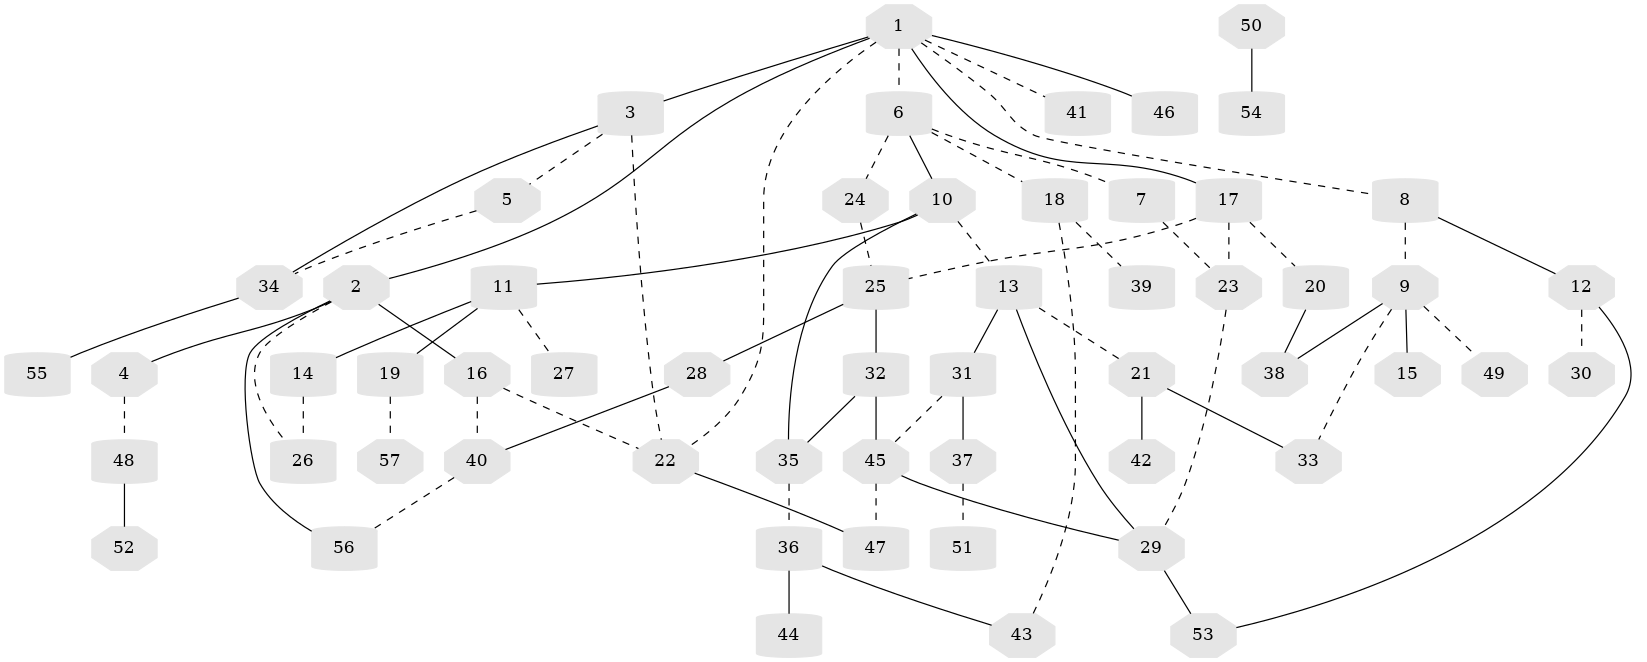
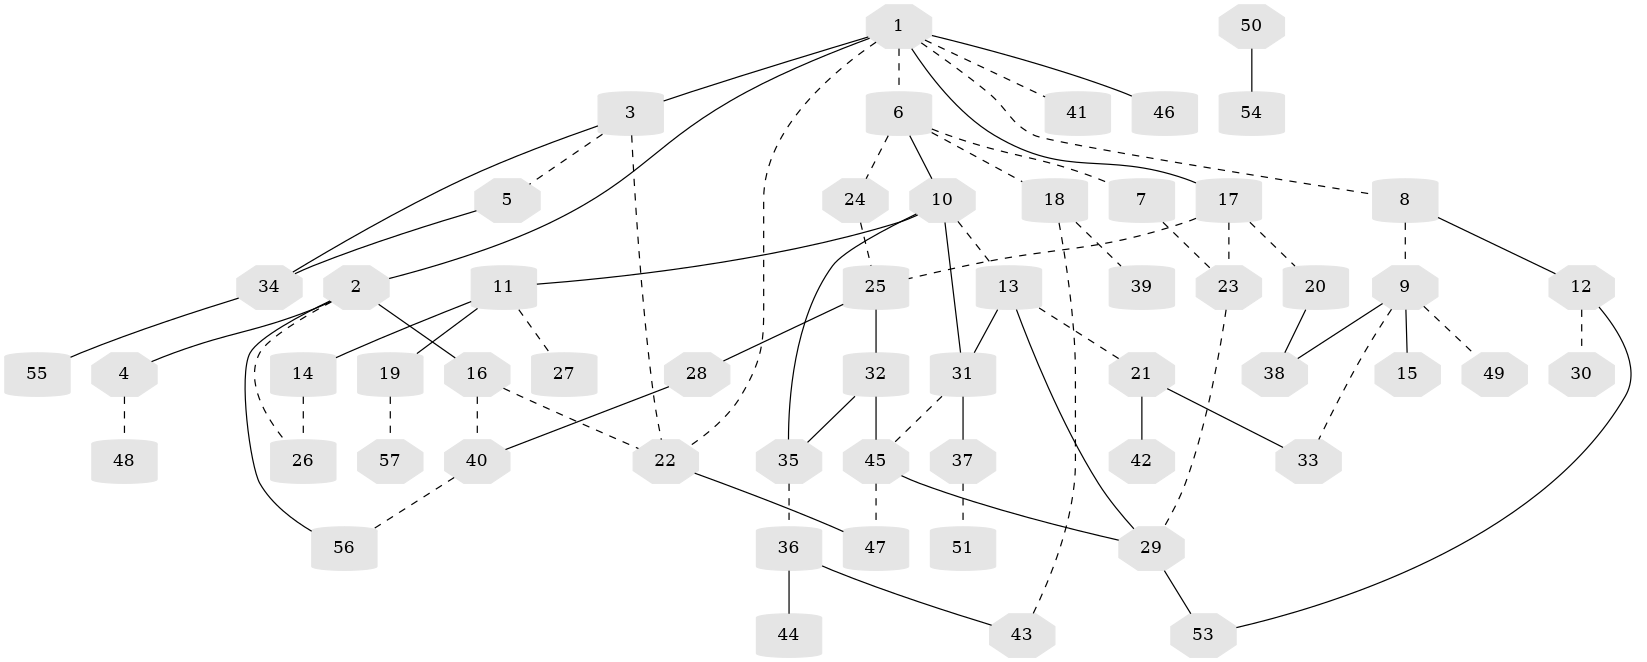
(385, 240) -> (385, 240)
none -> (953, 288)
(124, 549) -> none
